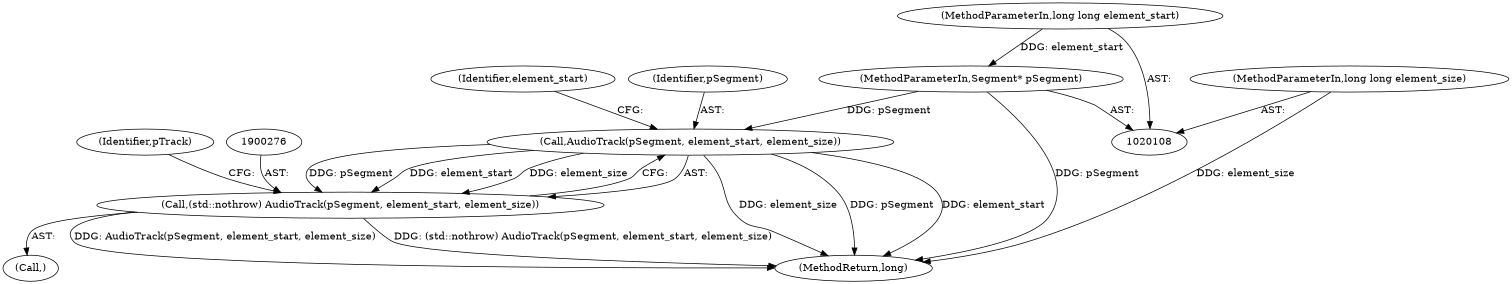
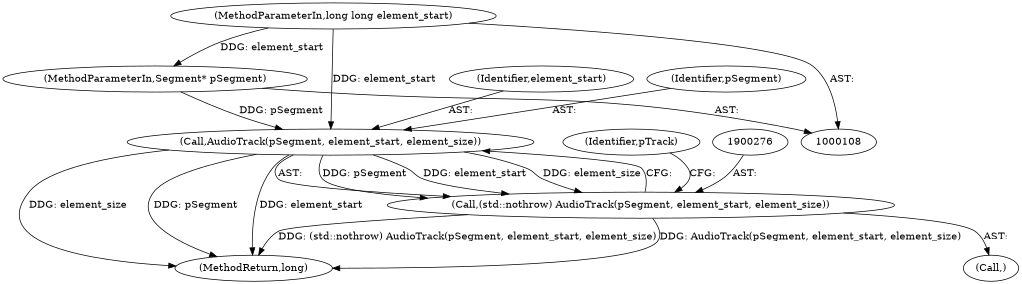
none -> (332, 75)
(1349, 79) -> none
(632, 111) -> (462, 111)
(1149, 142) -> (839, 142)
(1052, 209) -> none
